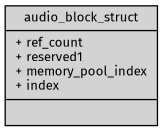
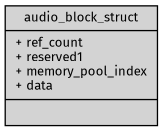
(38, 86) -> (34, 86)
